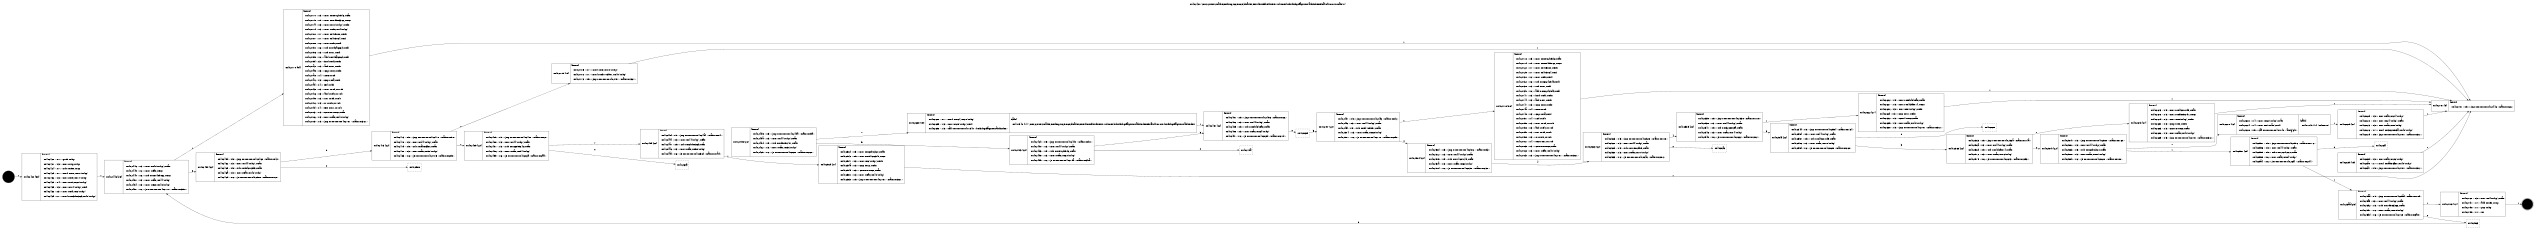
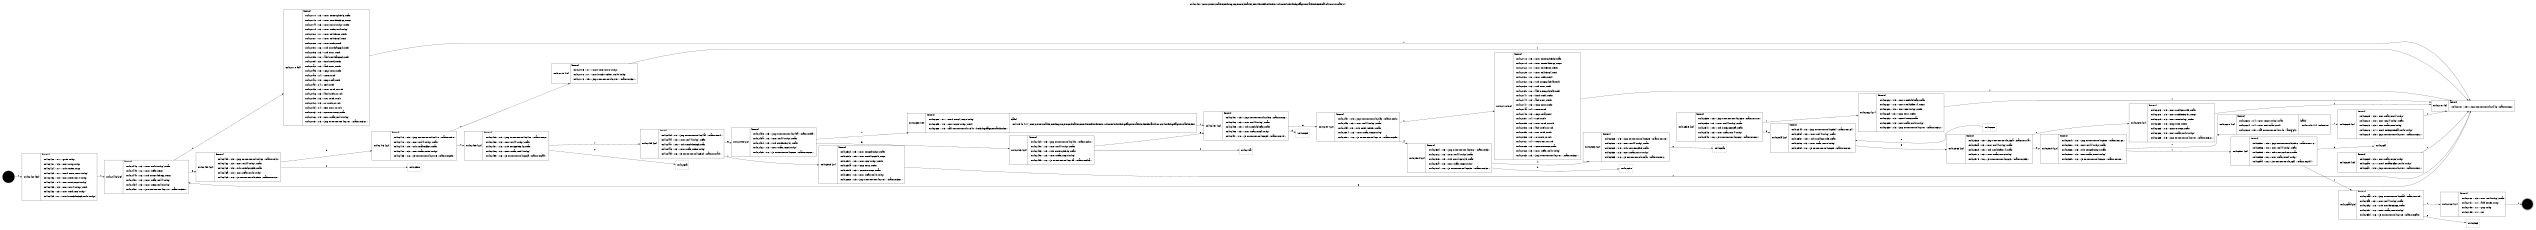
(1312, 132) -> (1302, 126)
(1672, 137) -> none
(1919, 137) -> (1924, 143)
none -> (727, 143)
none -> (1626, 168)
(1313, 223) -> (1350, 186)
